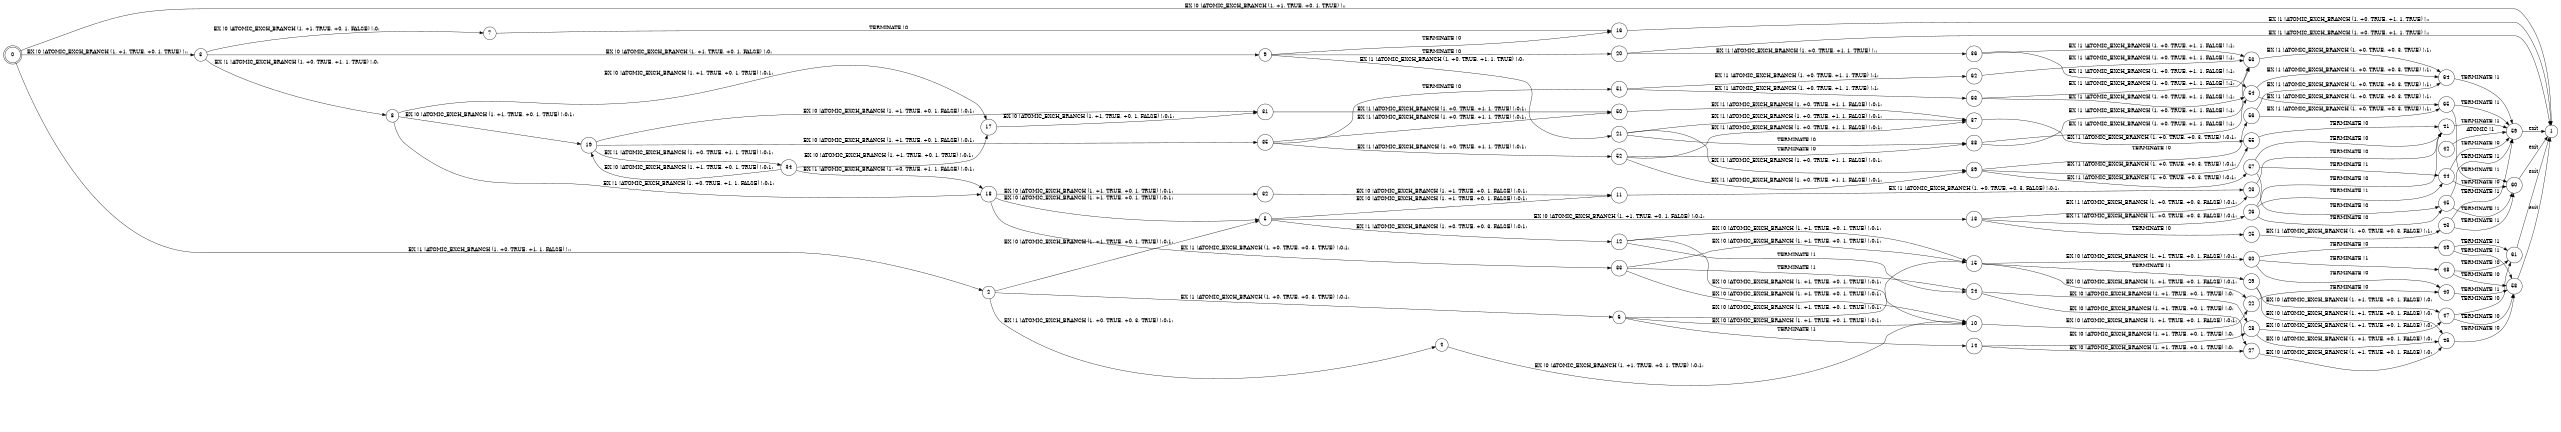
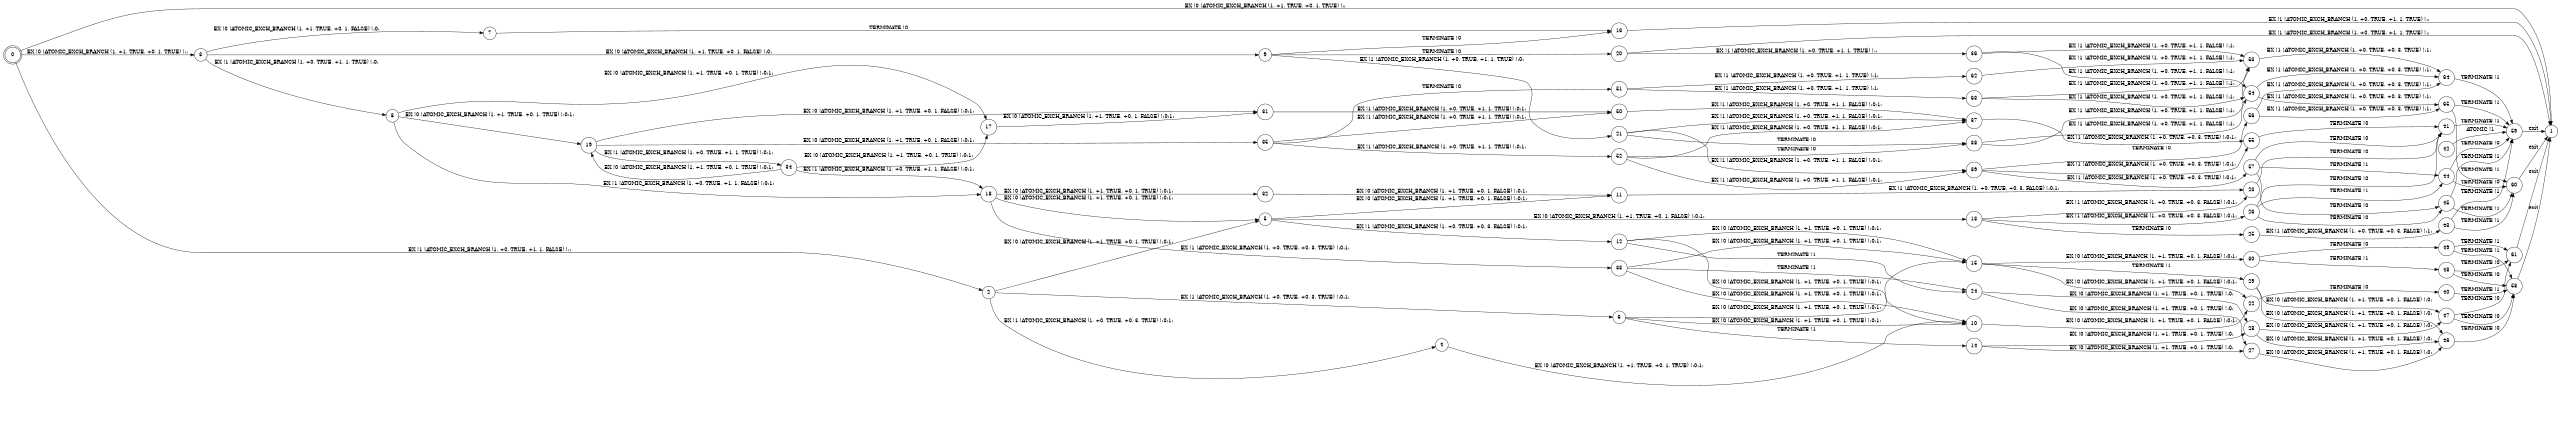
(2344, 282) -> none
